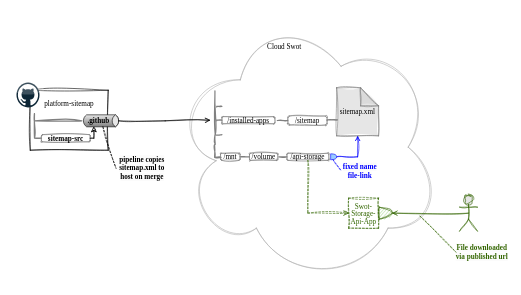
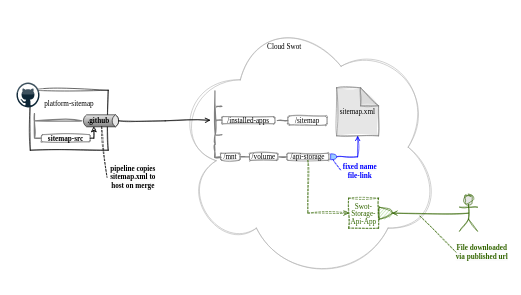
(334, 120) -> none
(142, 168) -> (133, 177)
